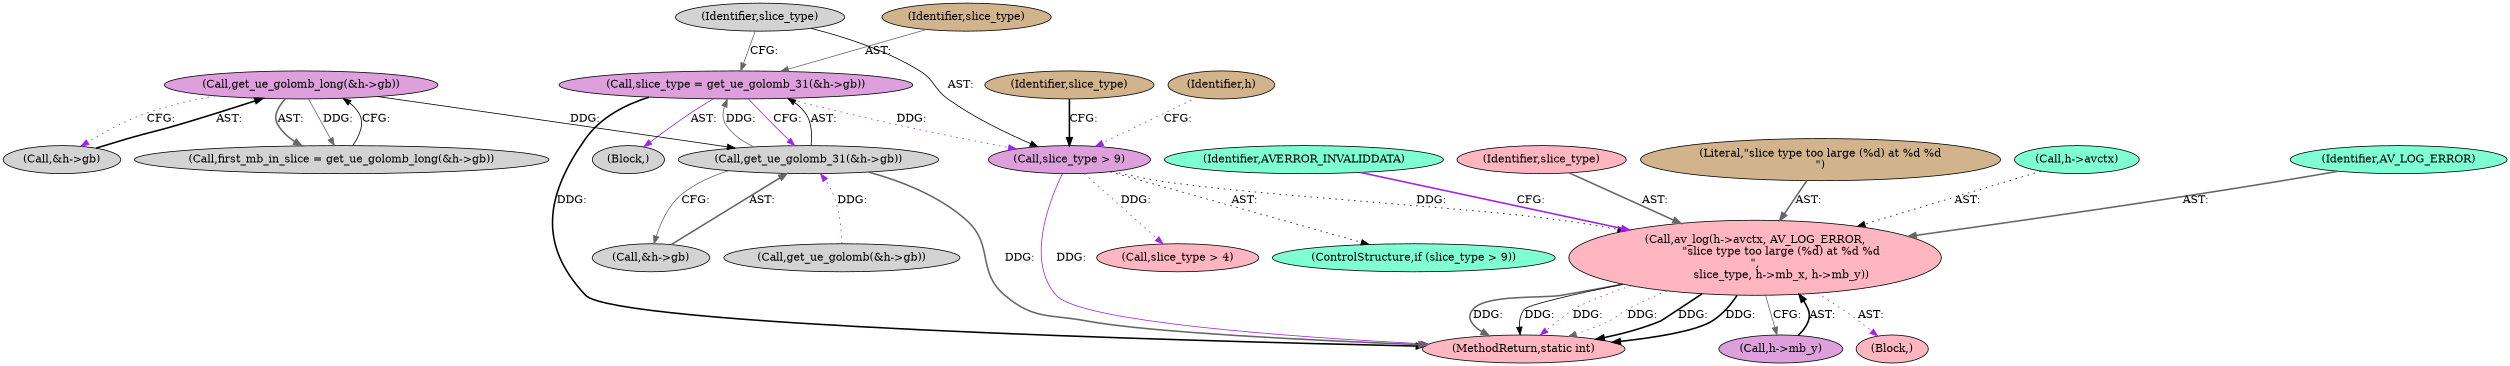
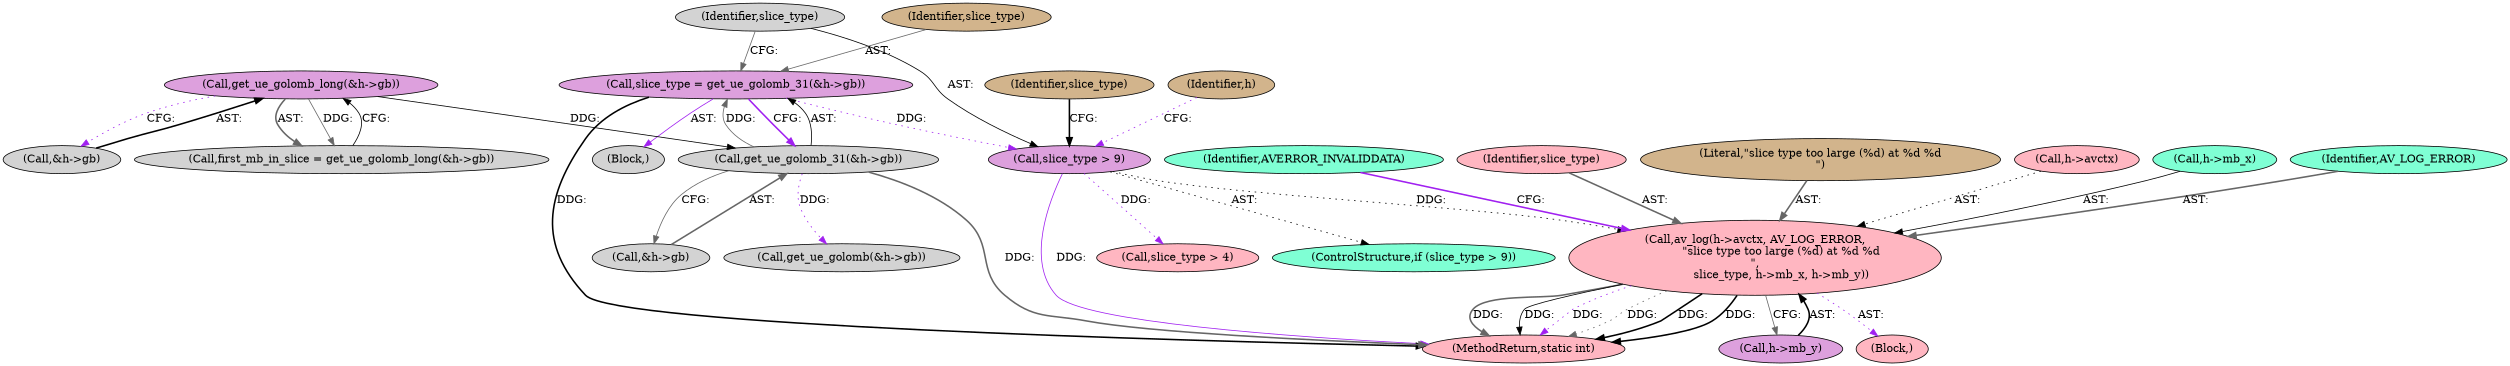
(769, 120) -> (769, 120)
(2077, 160) -> (2077, 160)
none -> (2215, 160)
(838, 211) -> (801, 209)
